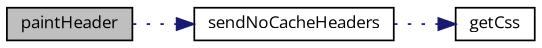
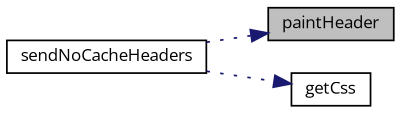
(155, 24) -> (229, 39)
